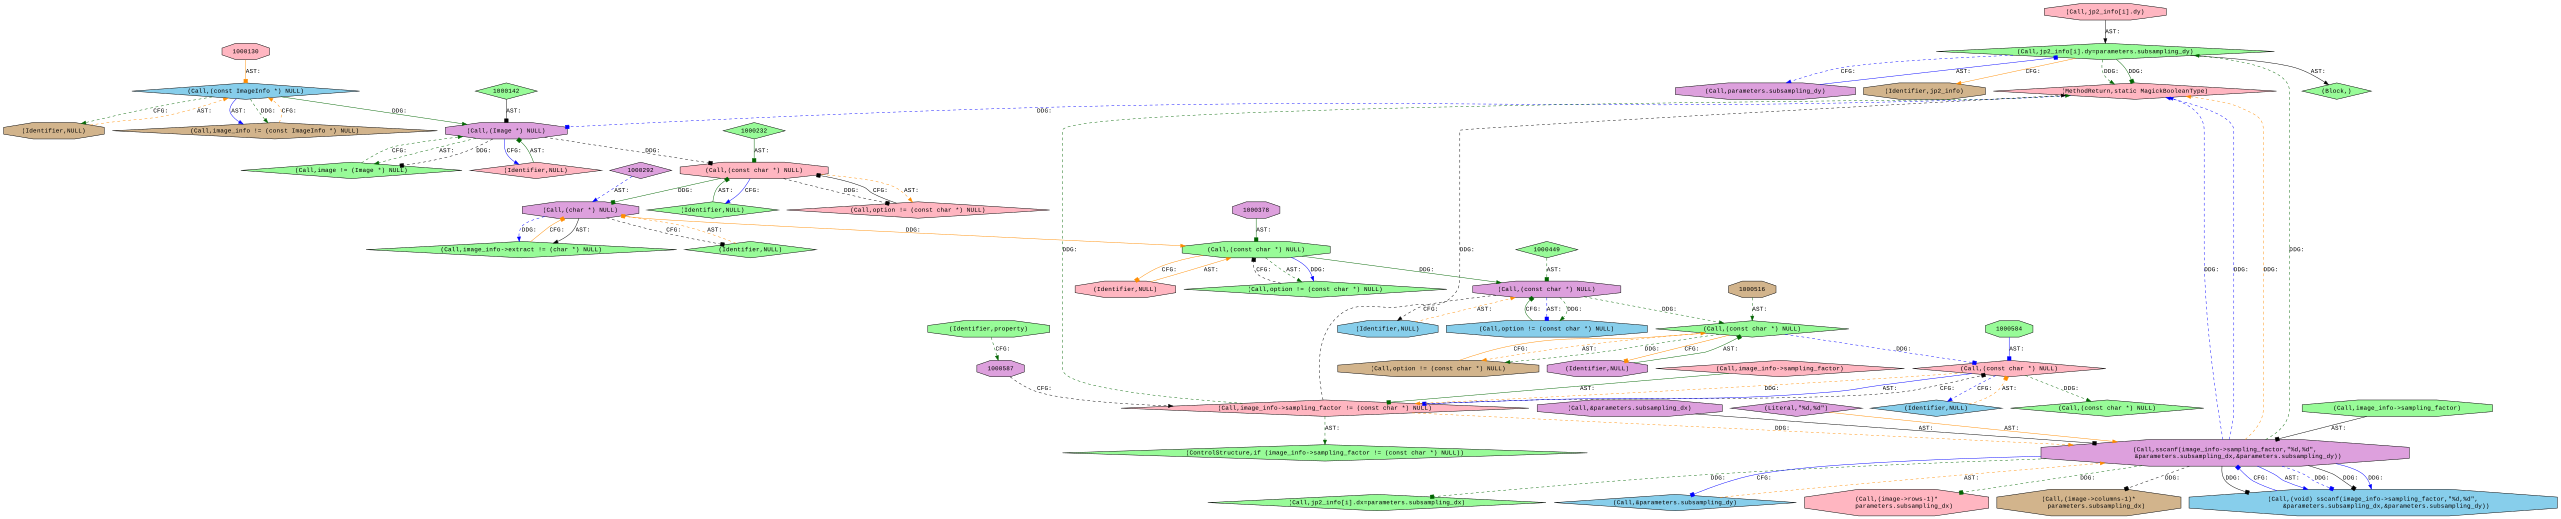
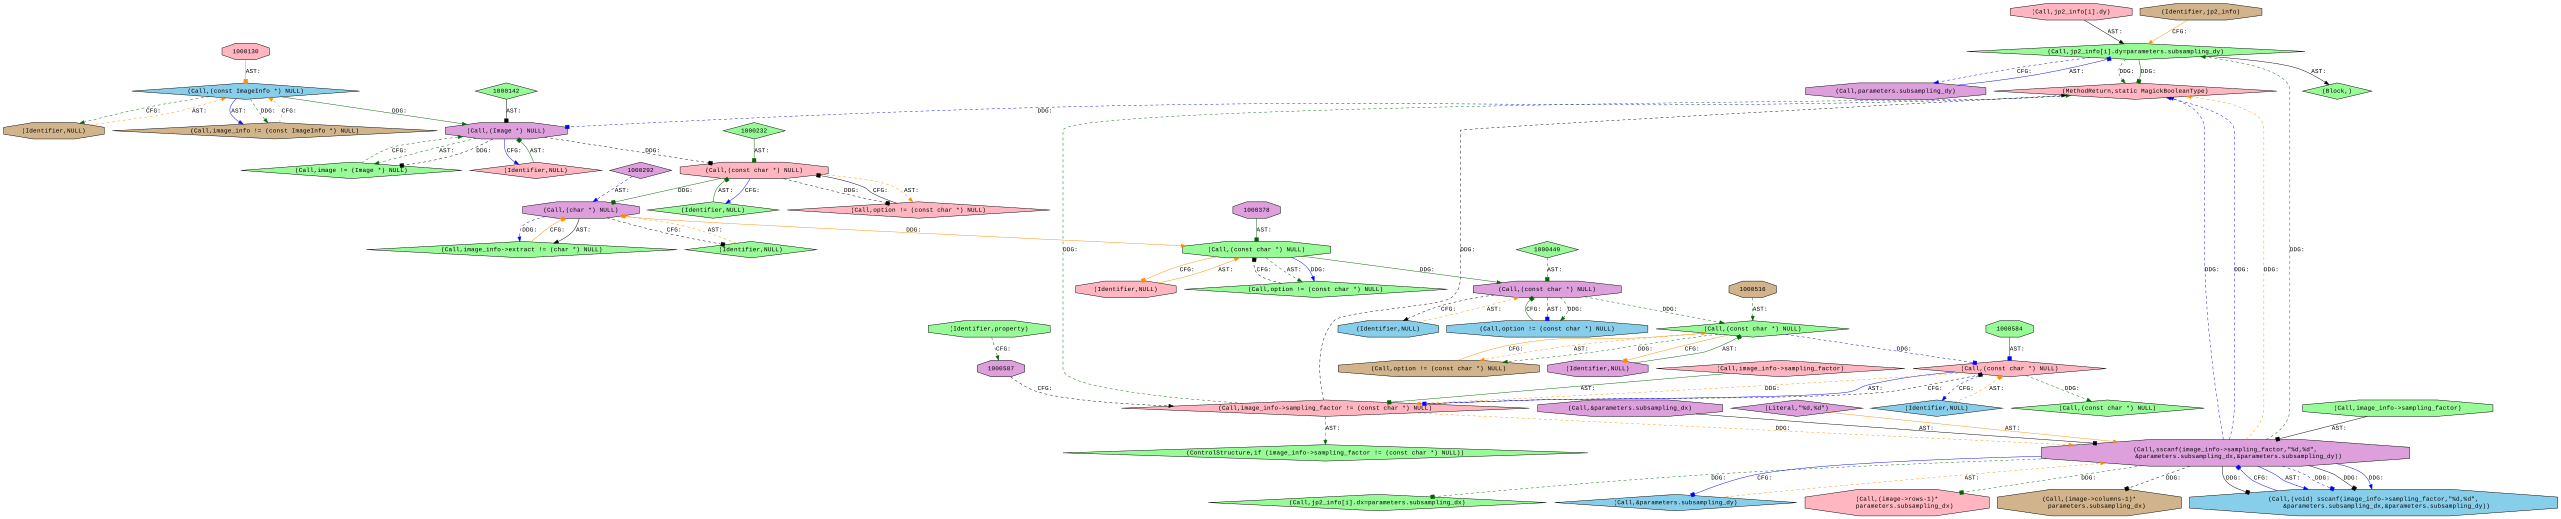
(2018, 71) -> (2170, 31)
